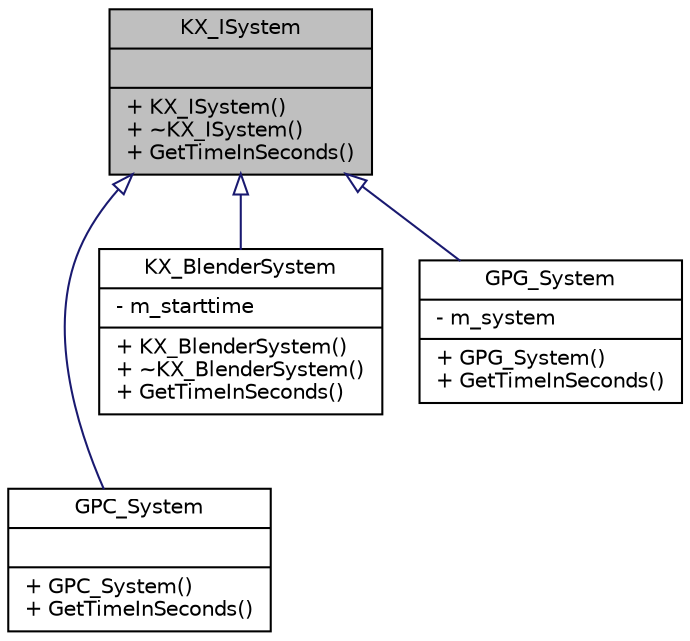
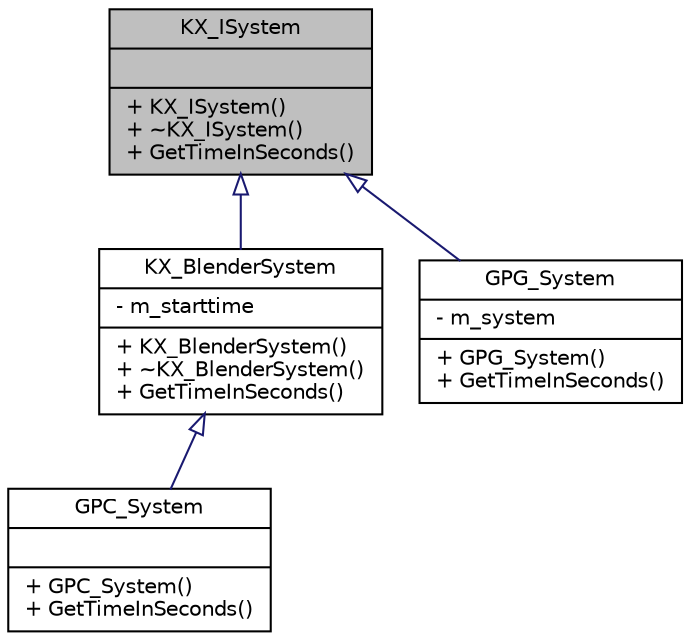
(65, 335) -> (183, 461)
